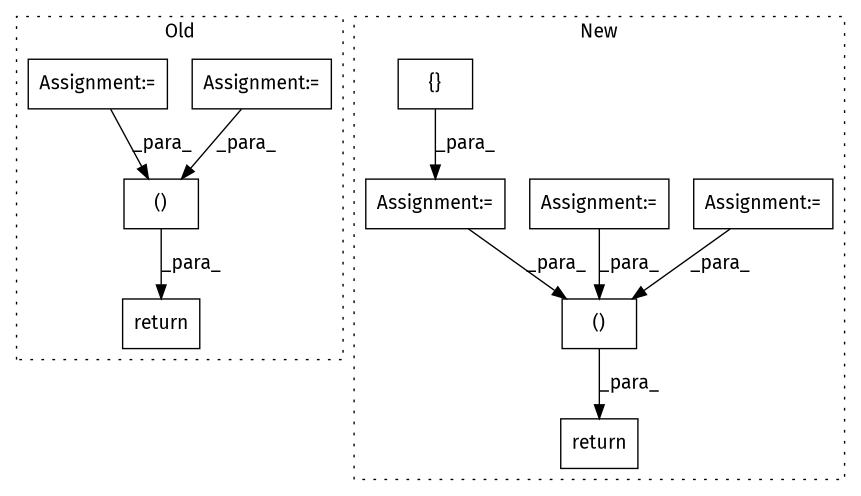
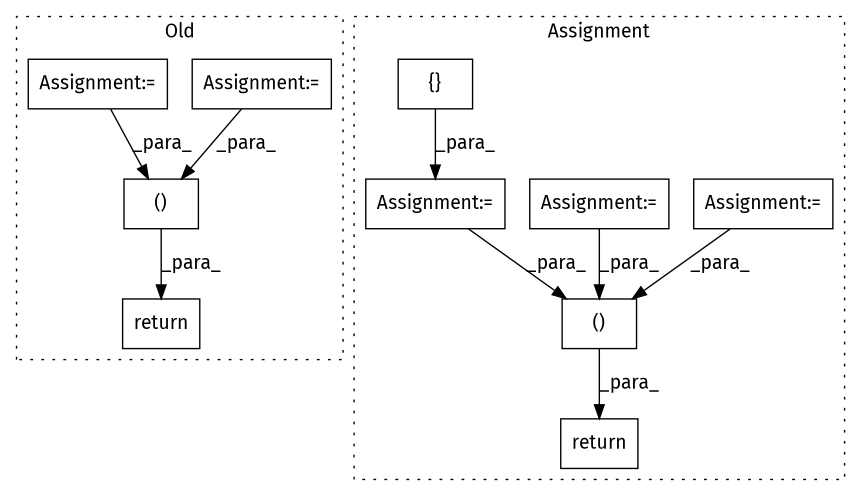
(599, 32) -> (599, 32)
